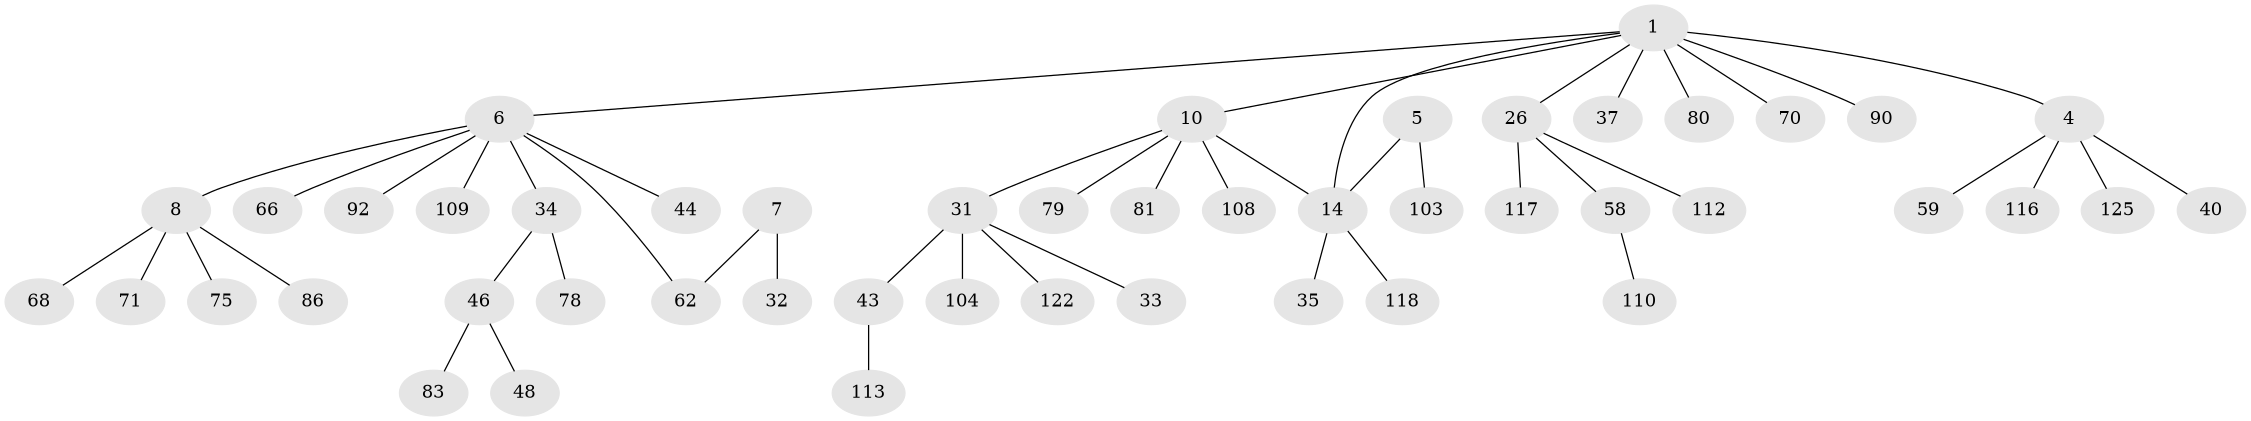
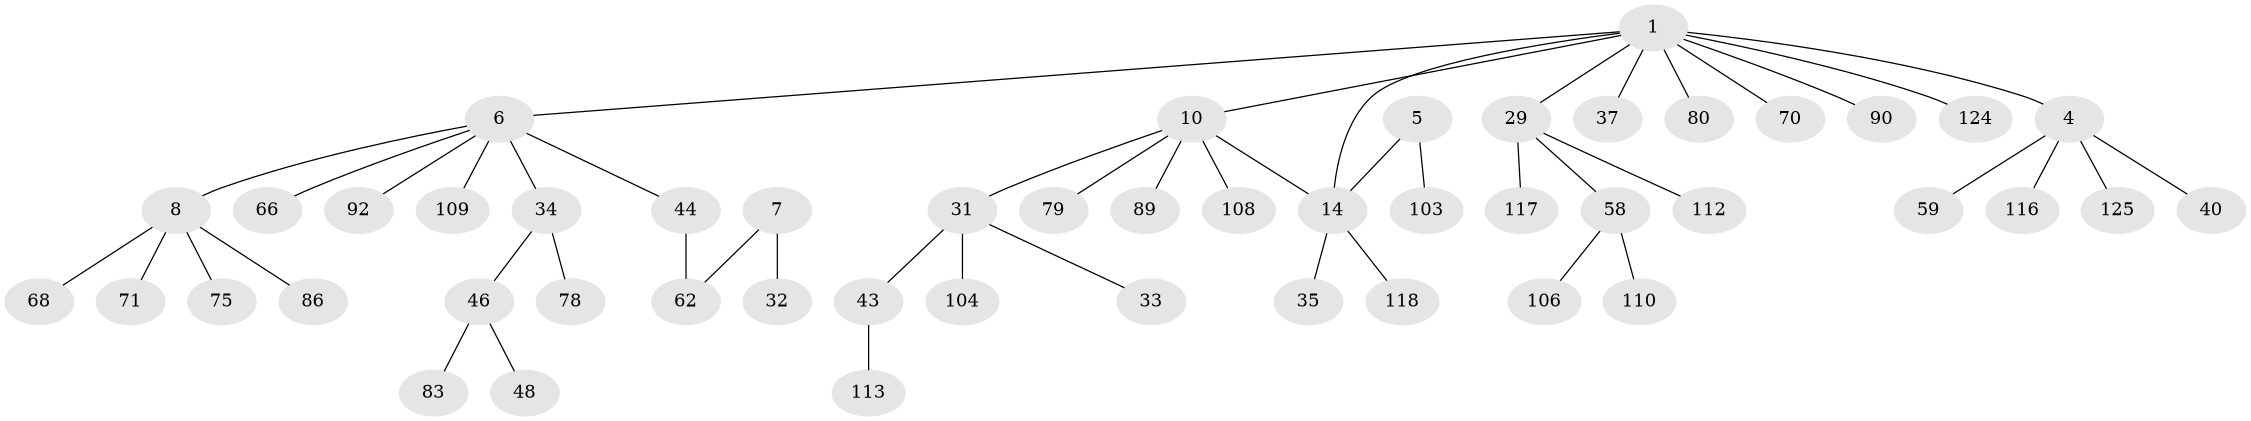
(1517, 119) -> (1517, 119)
none -> (1976, 119)
(605, 201) -> (686, 256)
(1145, 210) -> (1145, 210)
(1058, 302) -> none
none -> (1544, 302)
